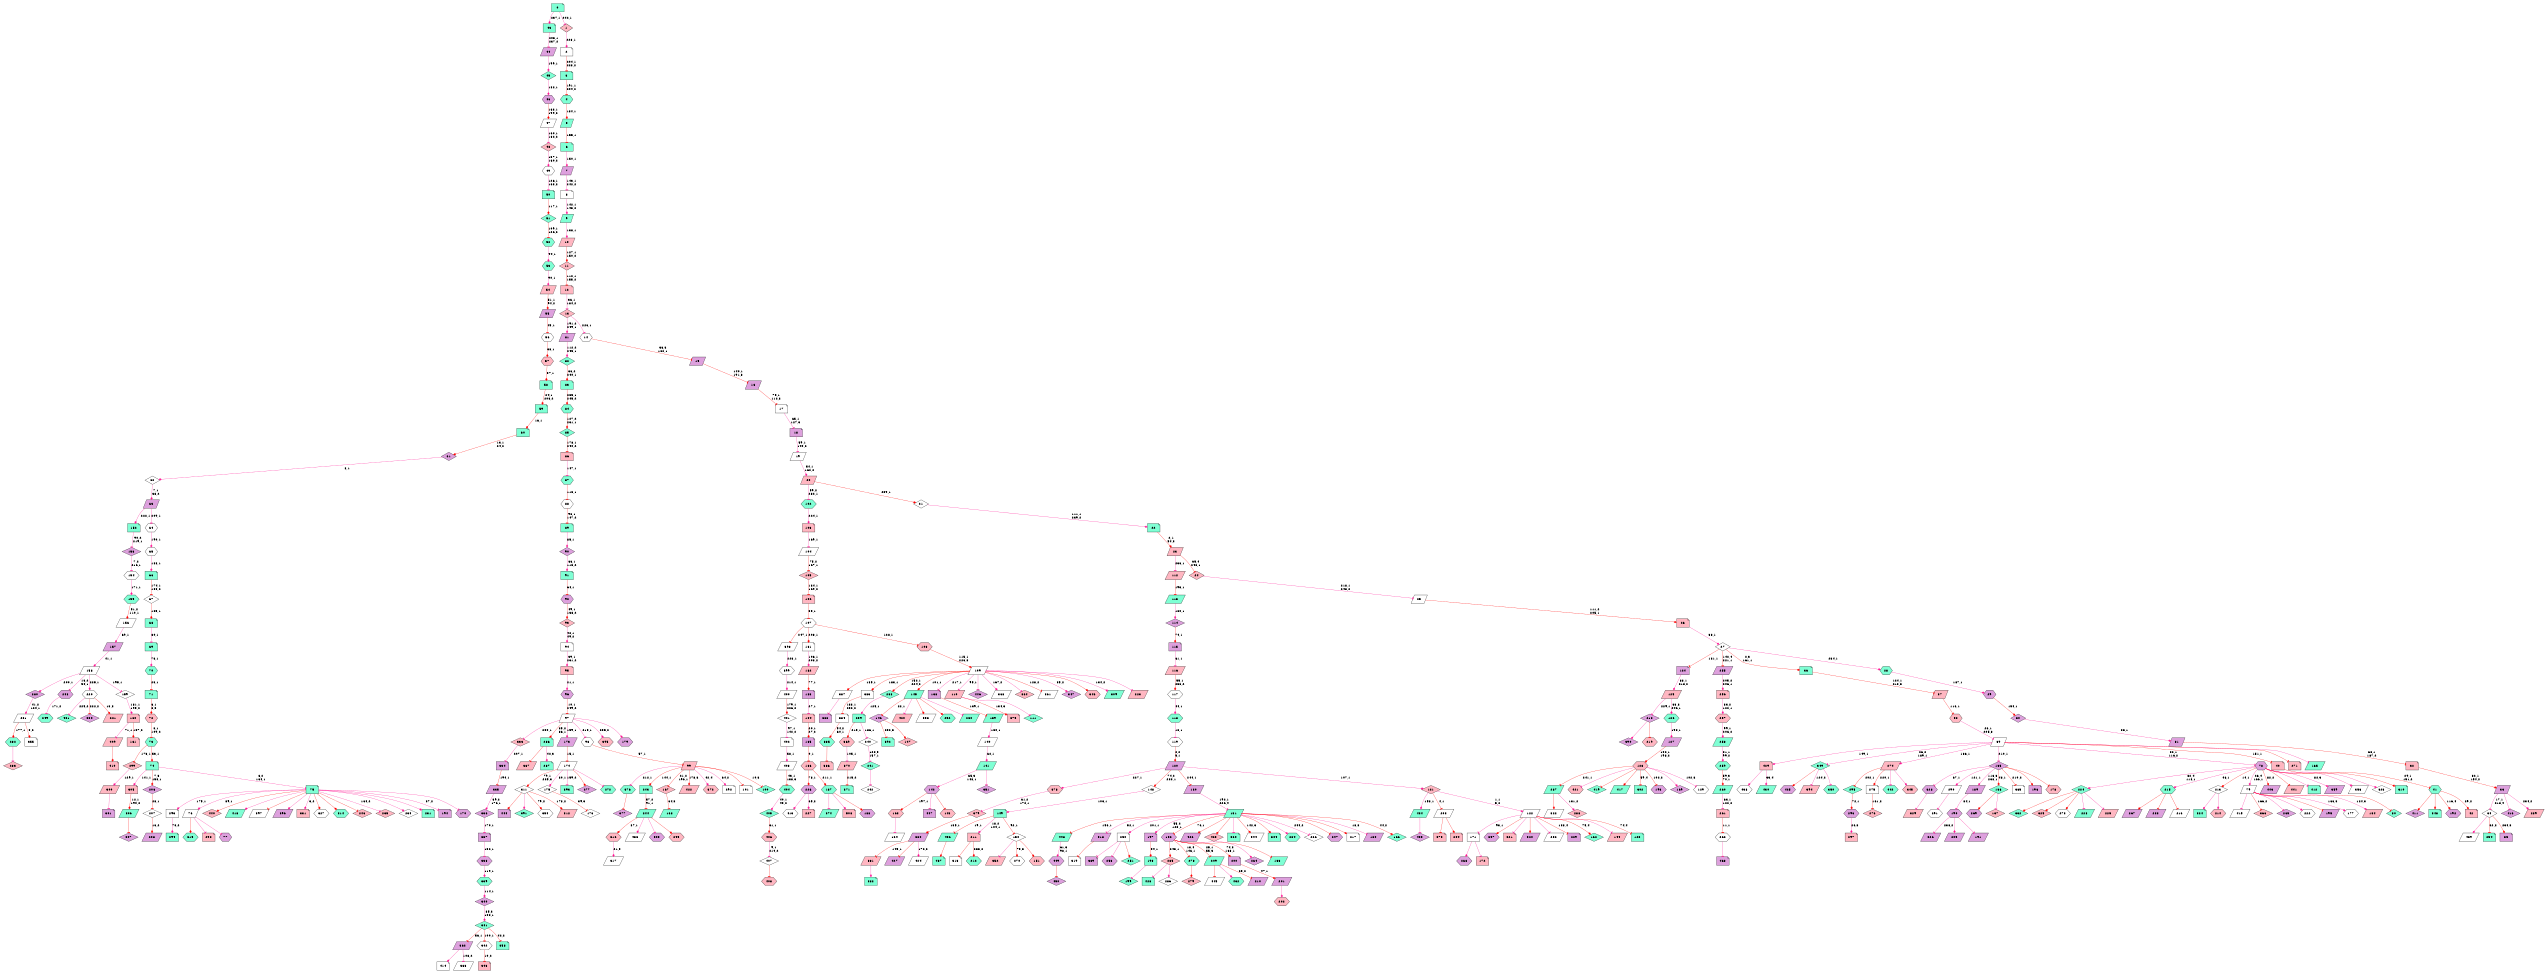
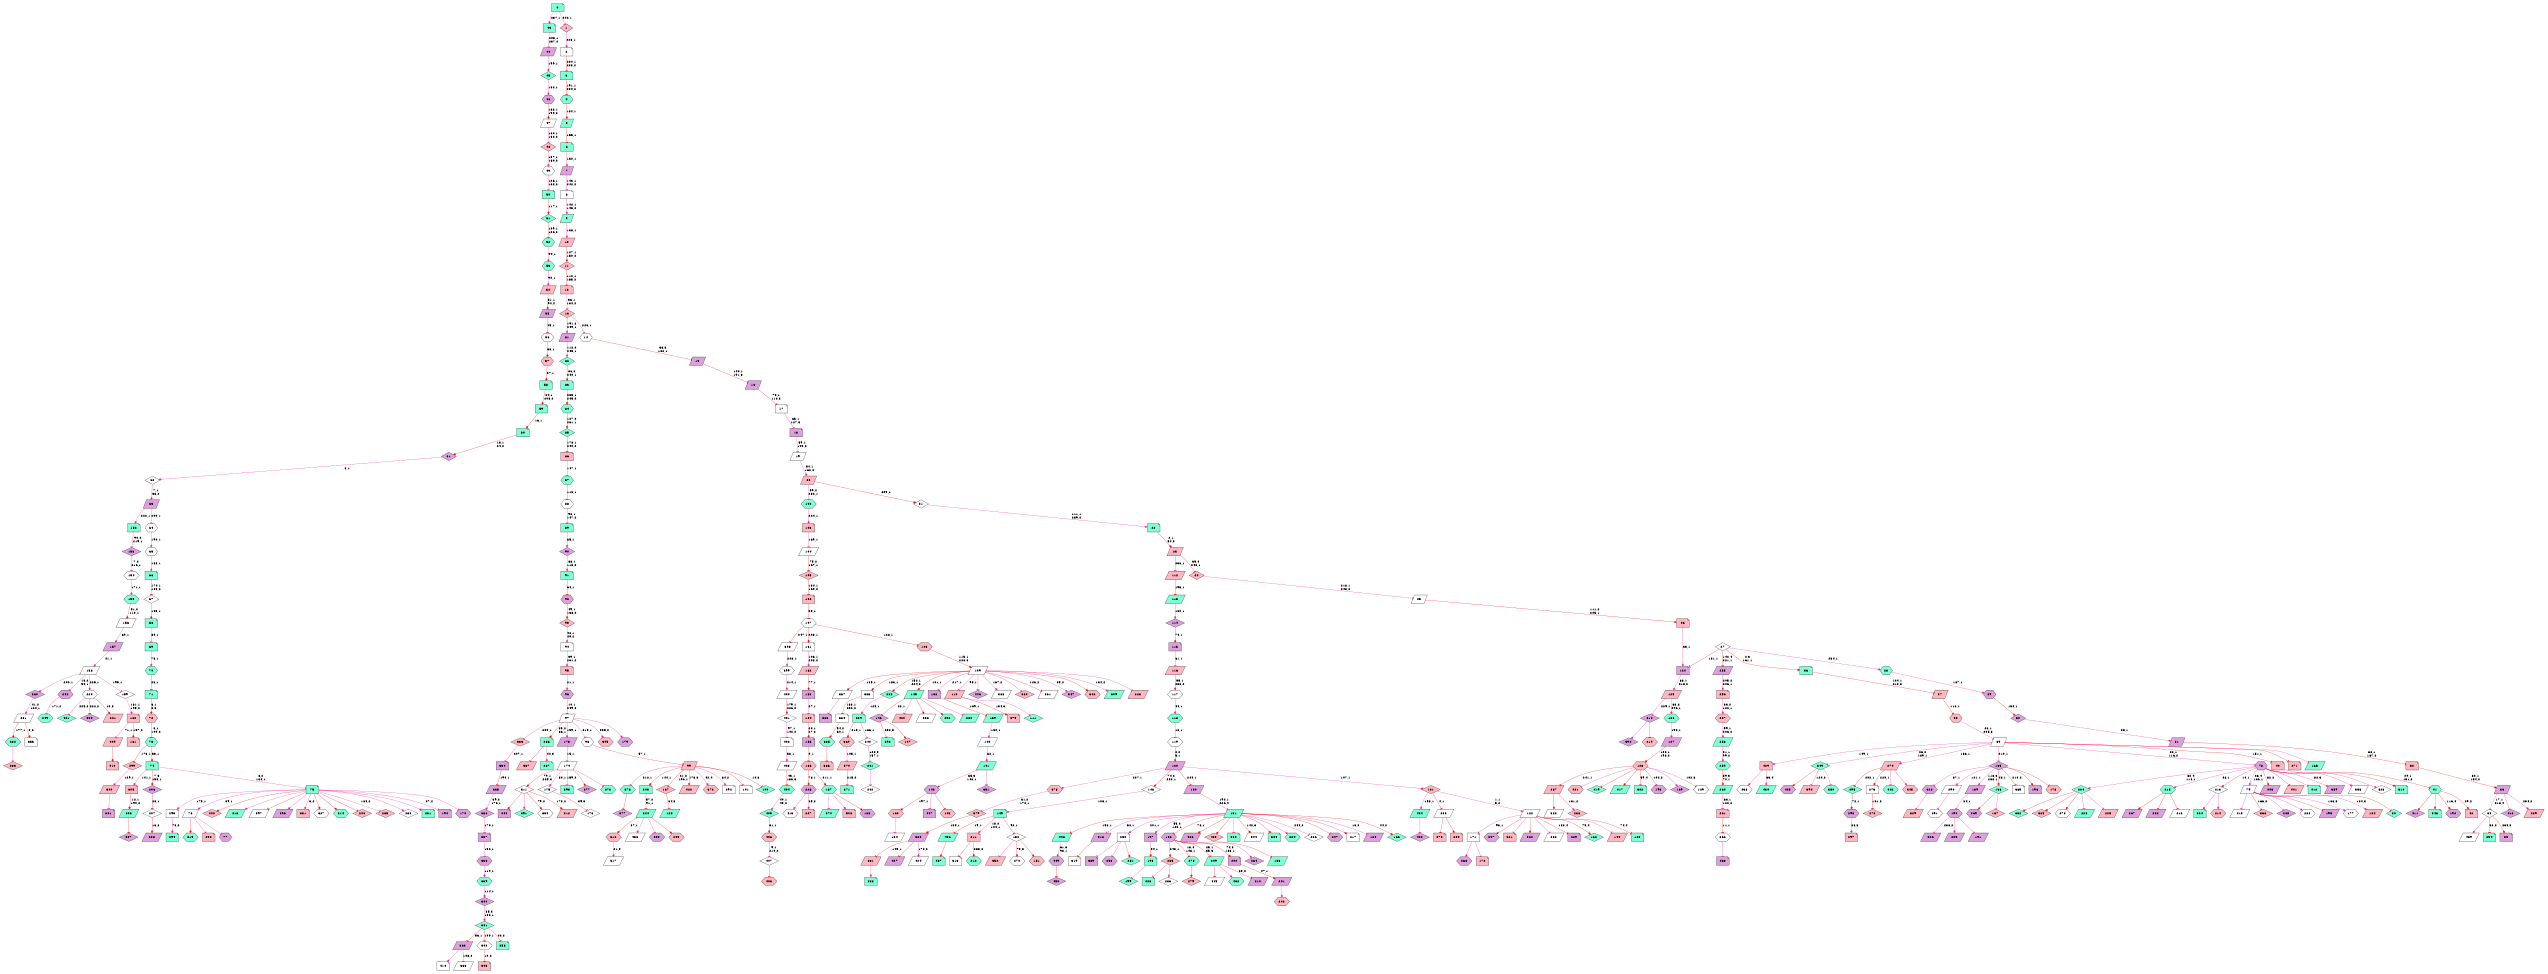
(1703, 635) -> (1683, 645)
(1554, 790) -> (1554, 790)
